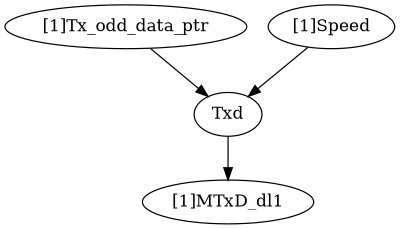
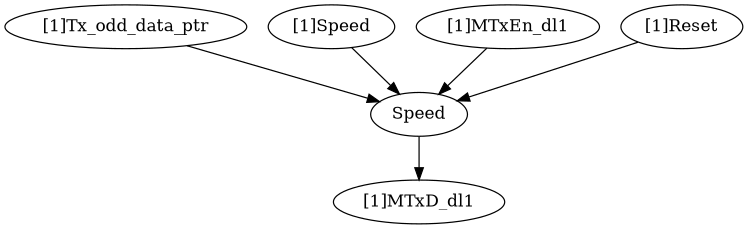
none -> (508, 27)
none -> (682, 27)
(228, 114) -> (419, 114)
